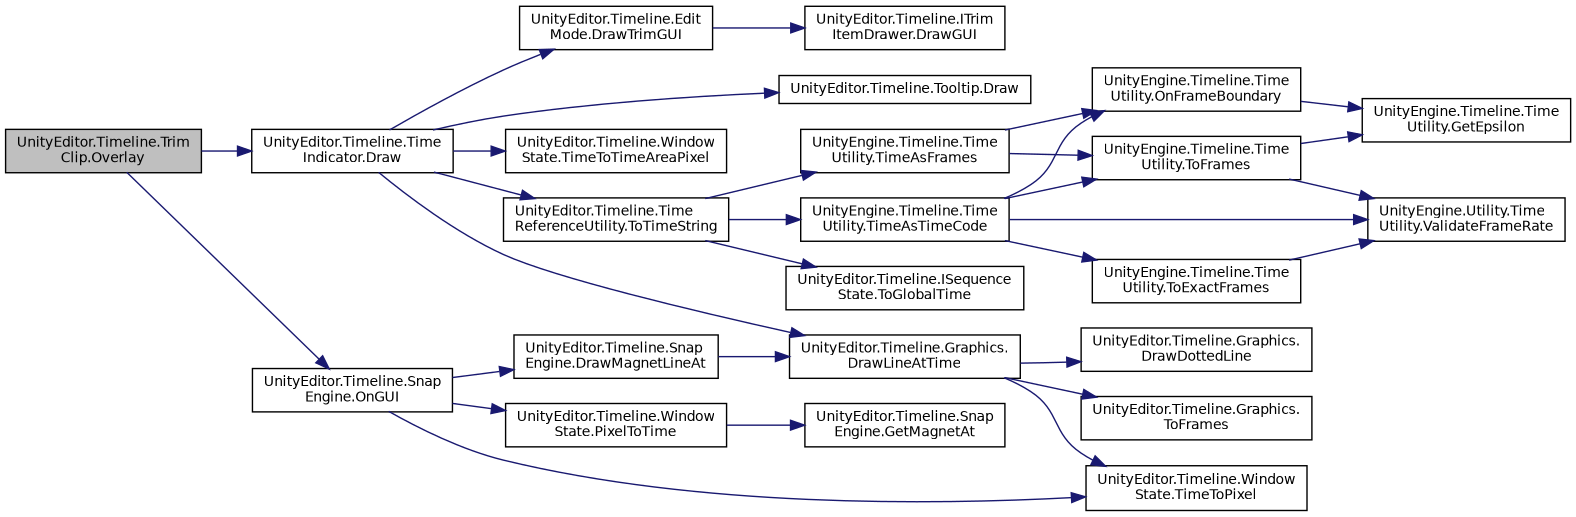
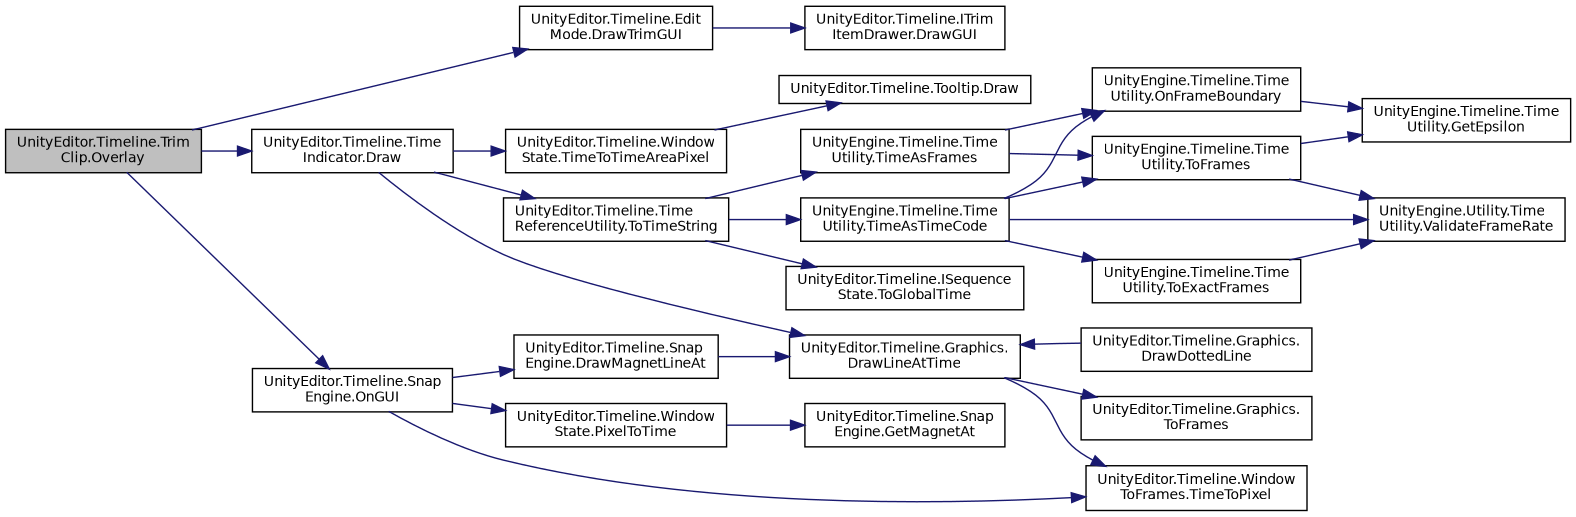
(464, 89) -> (353, 91)
(598, 105) -> (771, 118)
(1044, 363) -> (1058, 344)
(1197, 488) -> (1197, 488)
